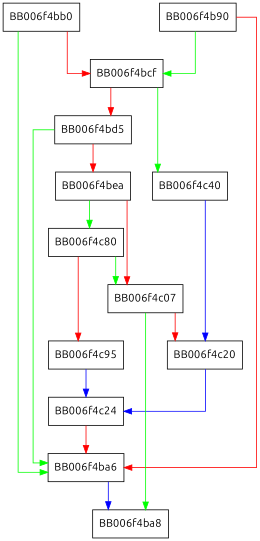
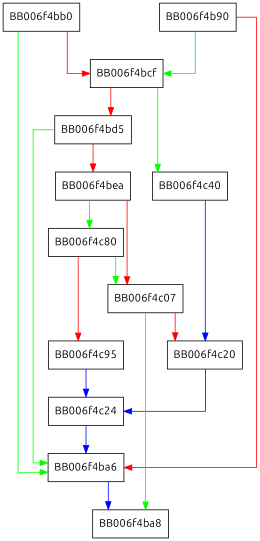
(86, 435) -> (86, 435)
